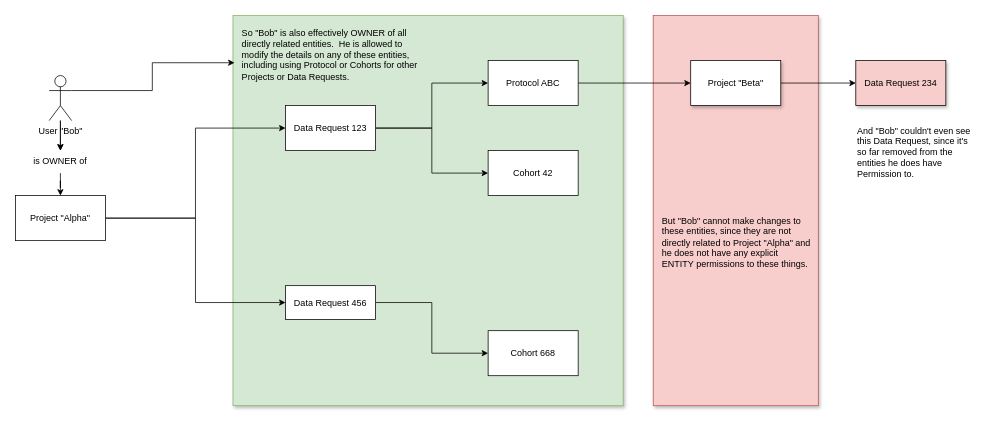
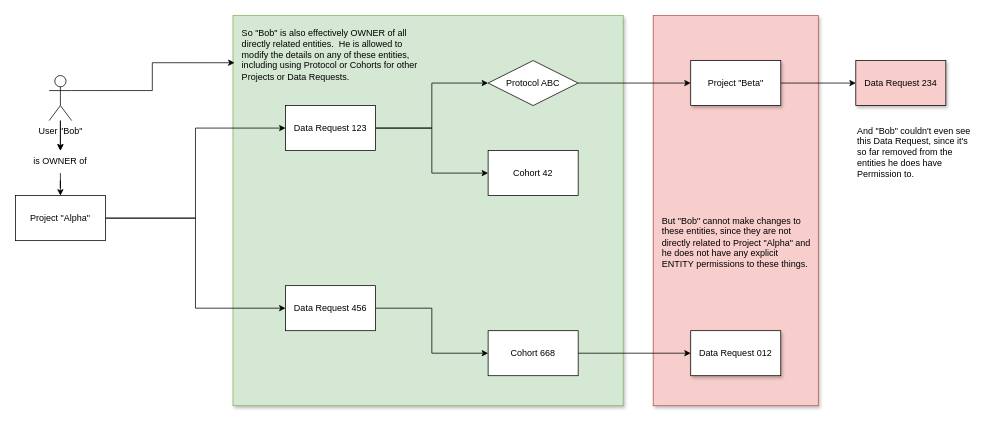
(533, 83) -> (533, 83)
(330, 302) -> (330, 308)
none -> (654, 353)
none -> (735, 353)
